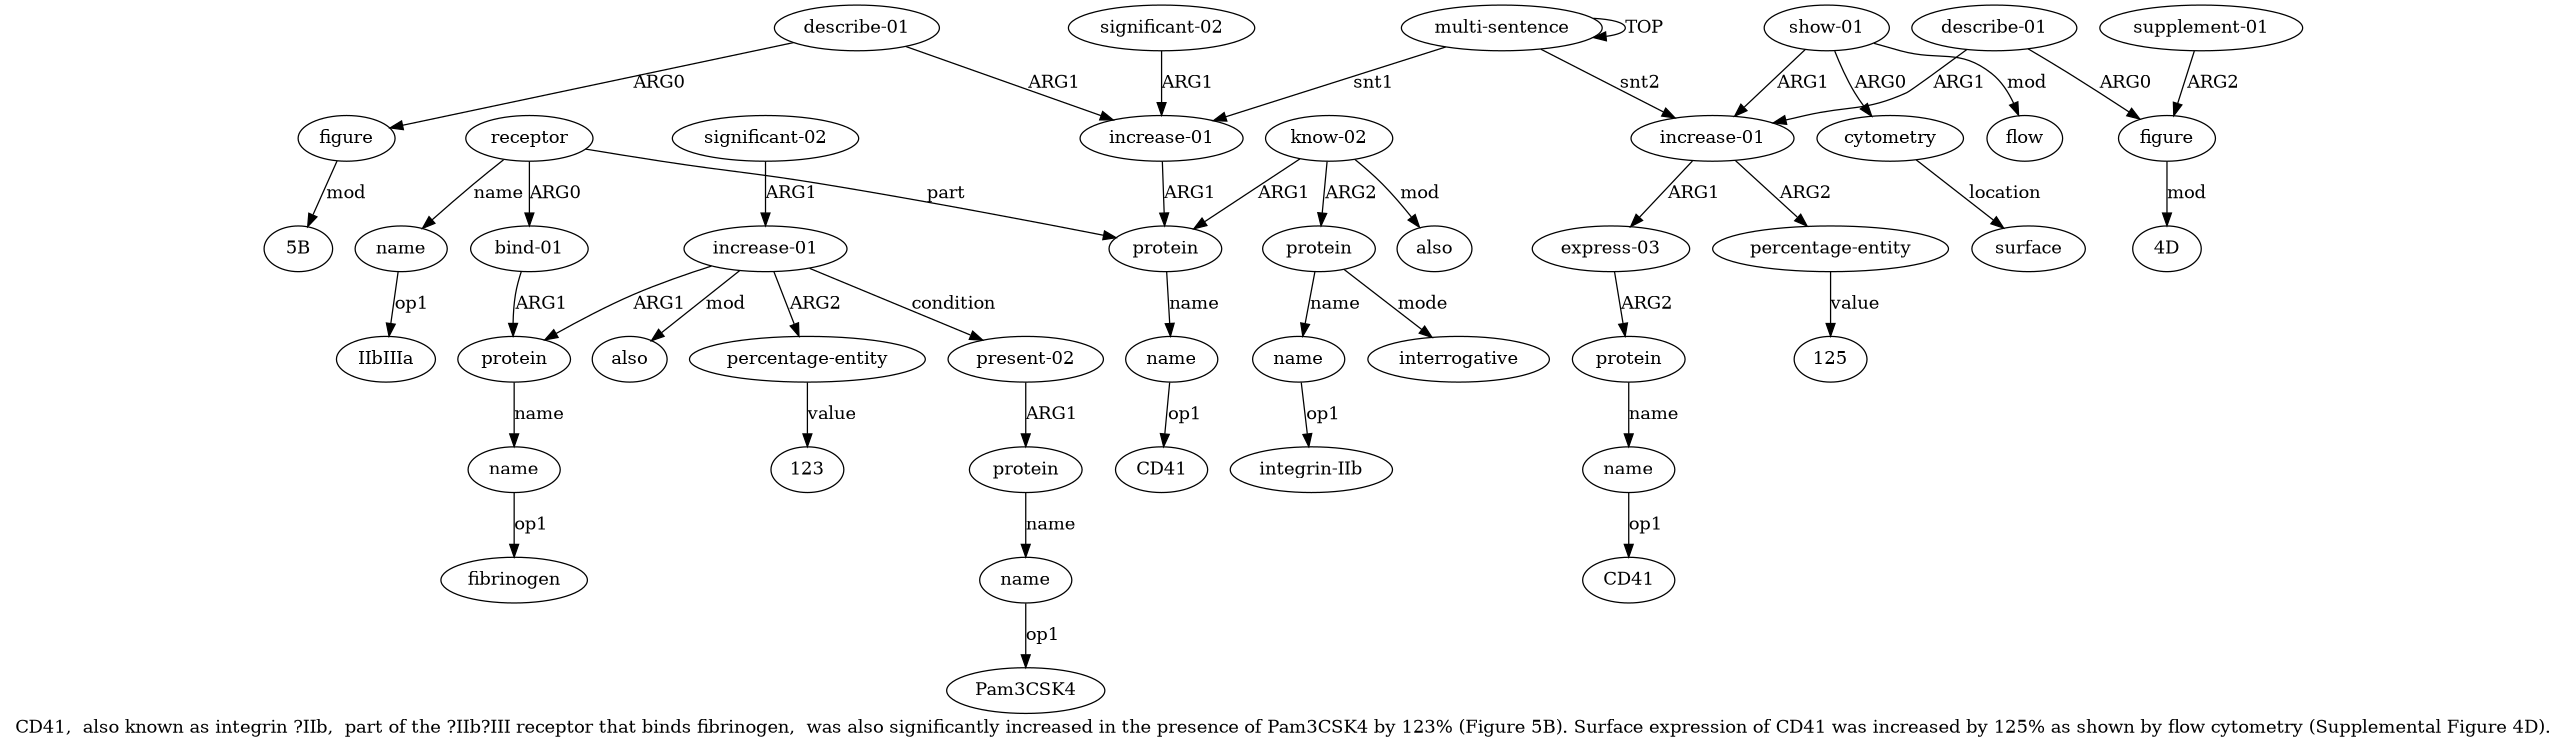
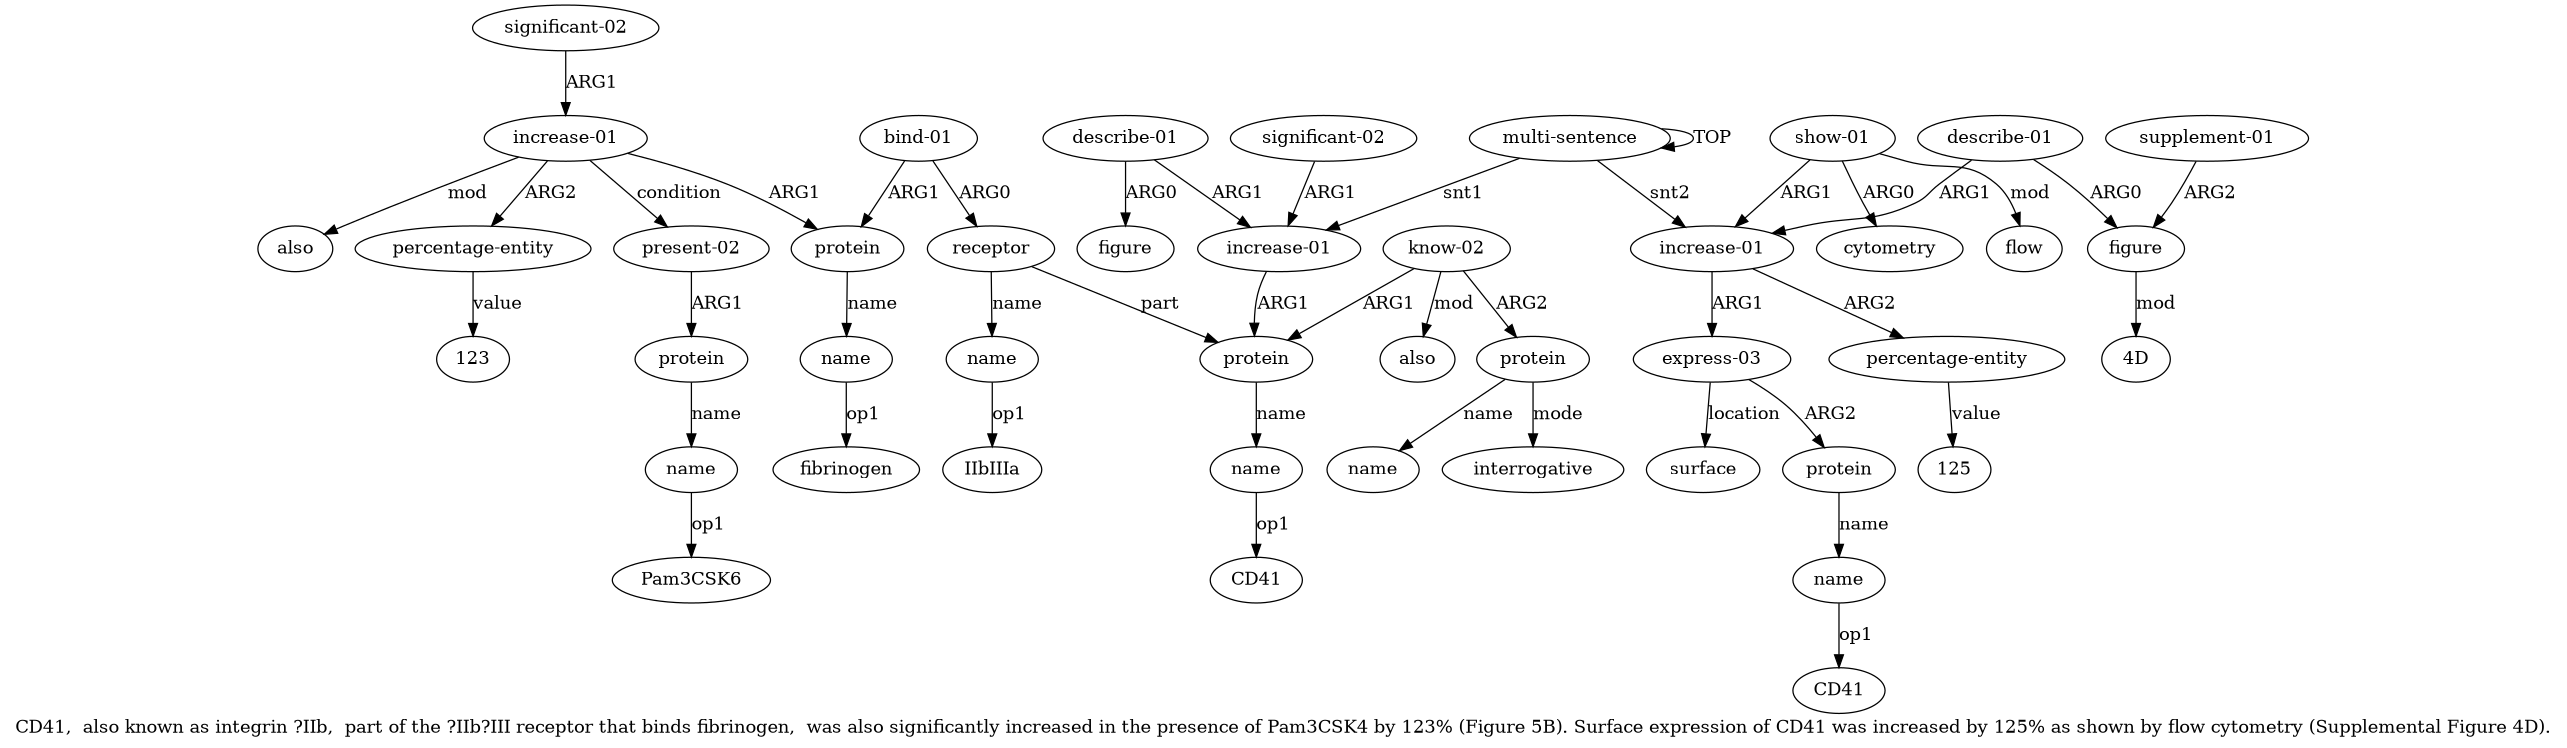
(529, 187) -> (951, 188)
(1955, 190) -> (1708, 408)
(298, 249) -> none
(1311, 470) -> none
(1026, 691) -> (691, 580)
